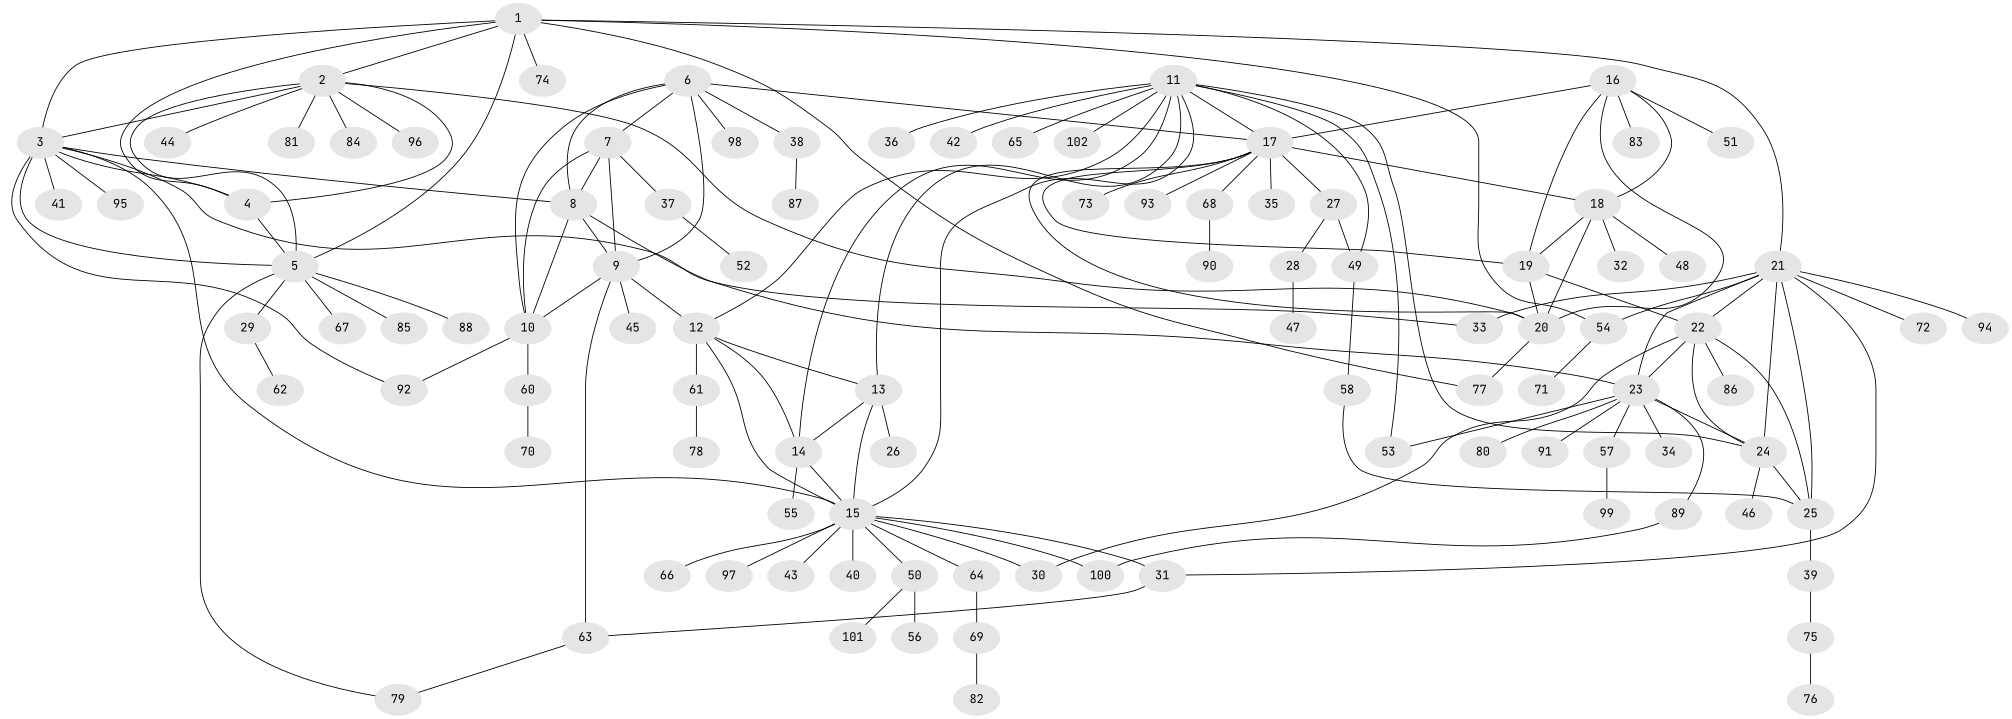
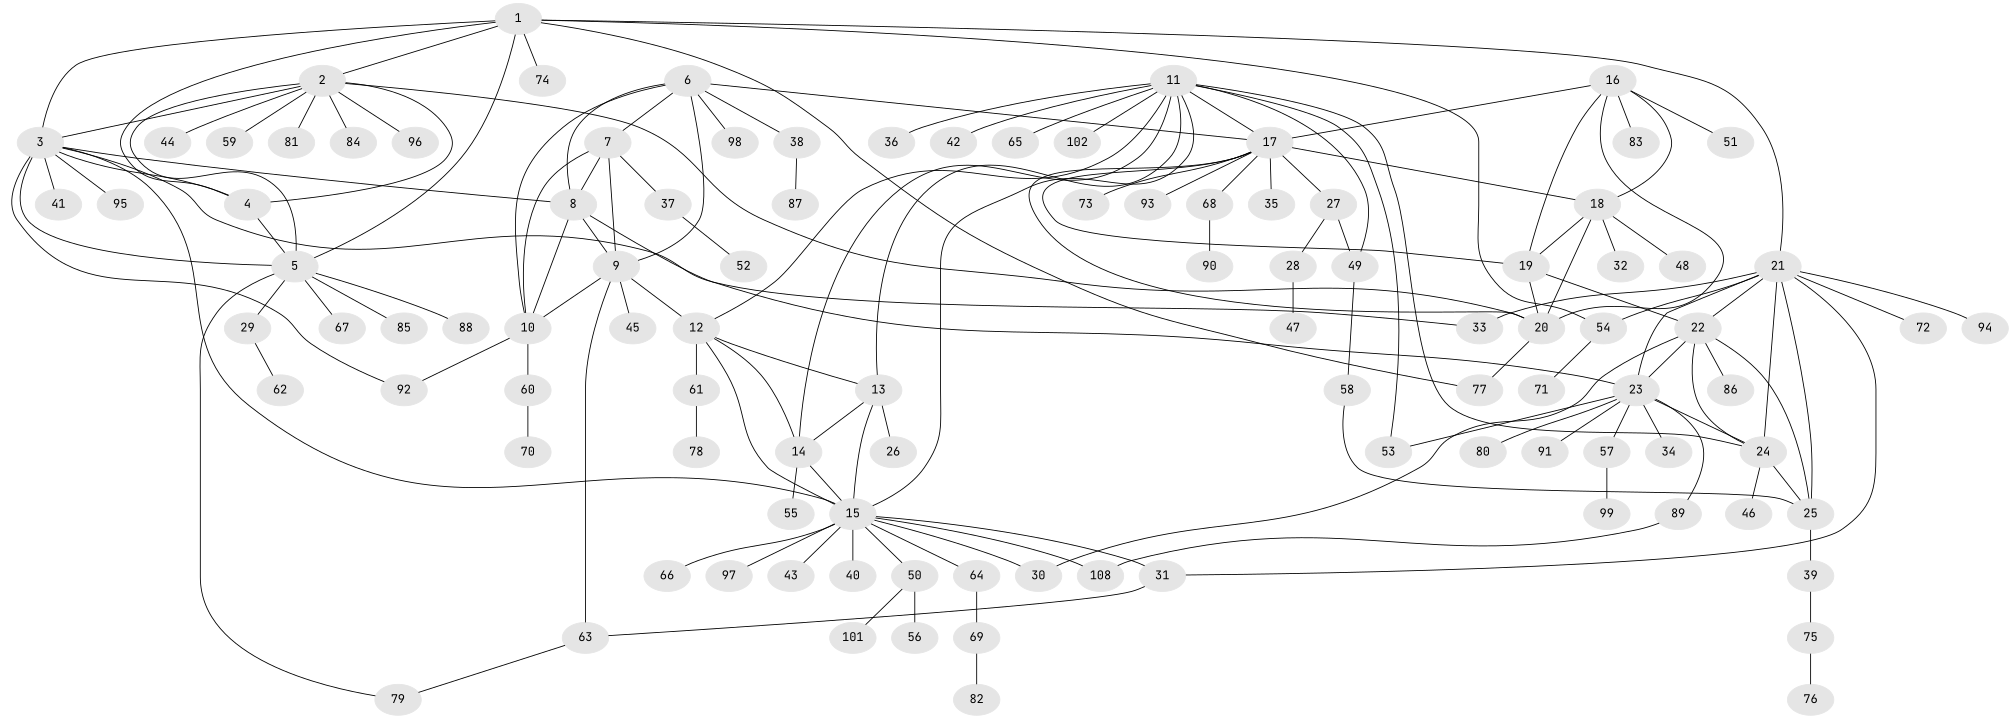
none -> (230, 143)
(1100, 576) -> (1100, 576)
